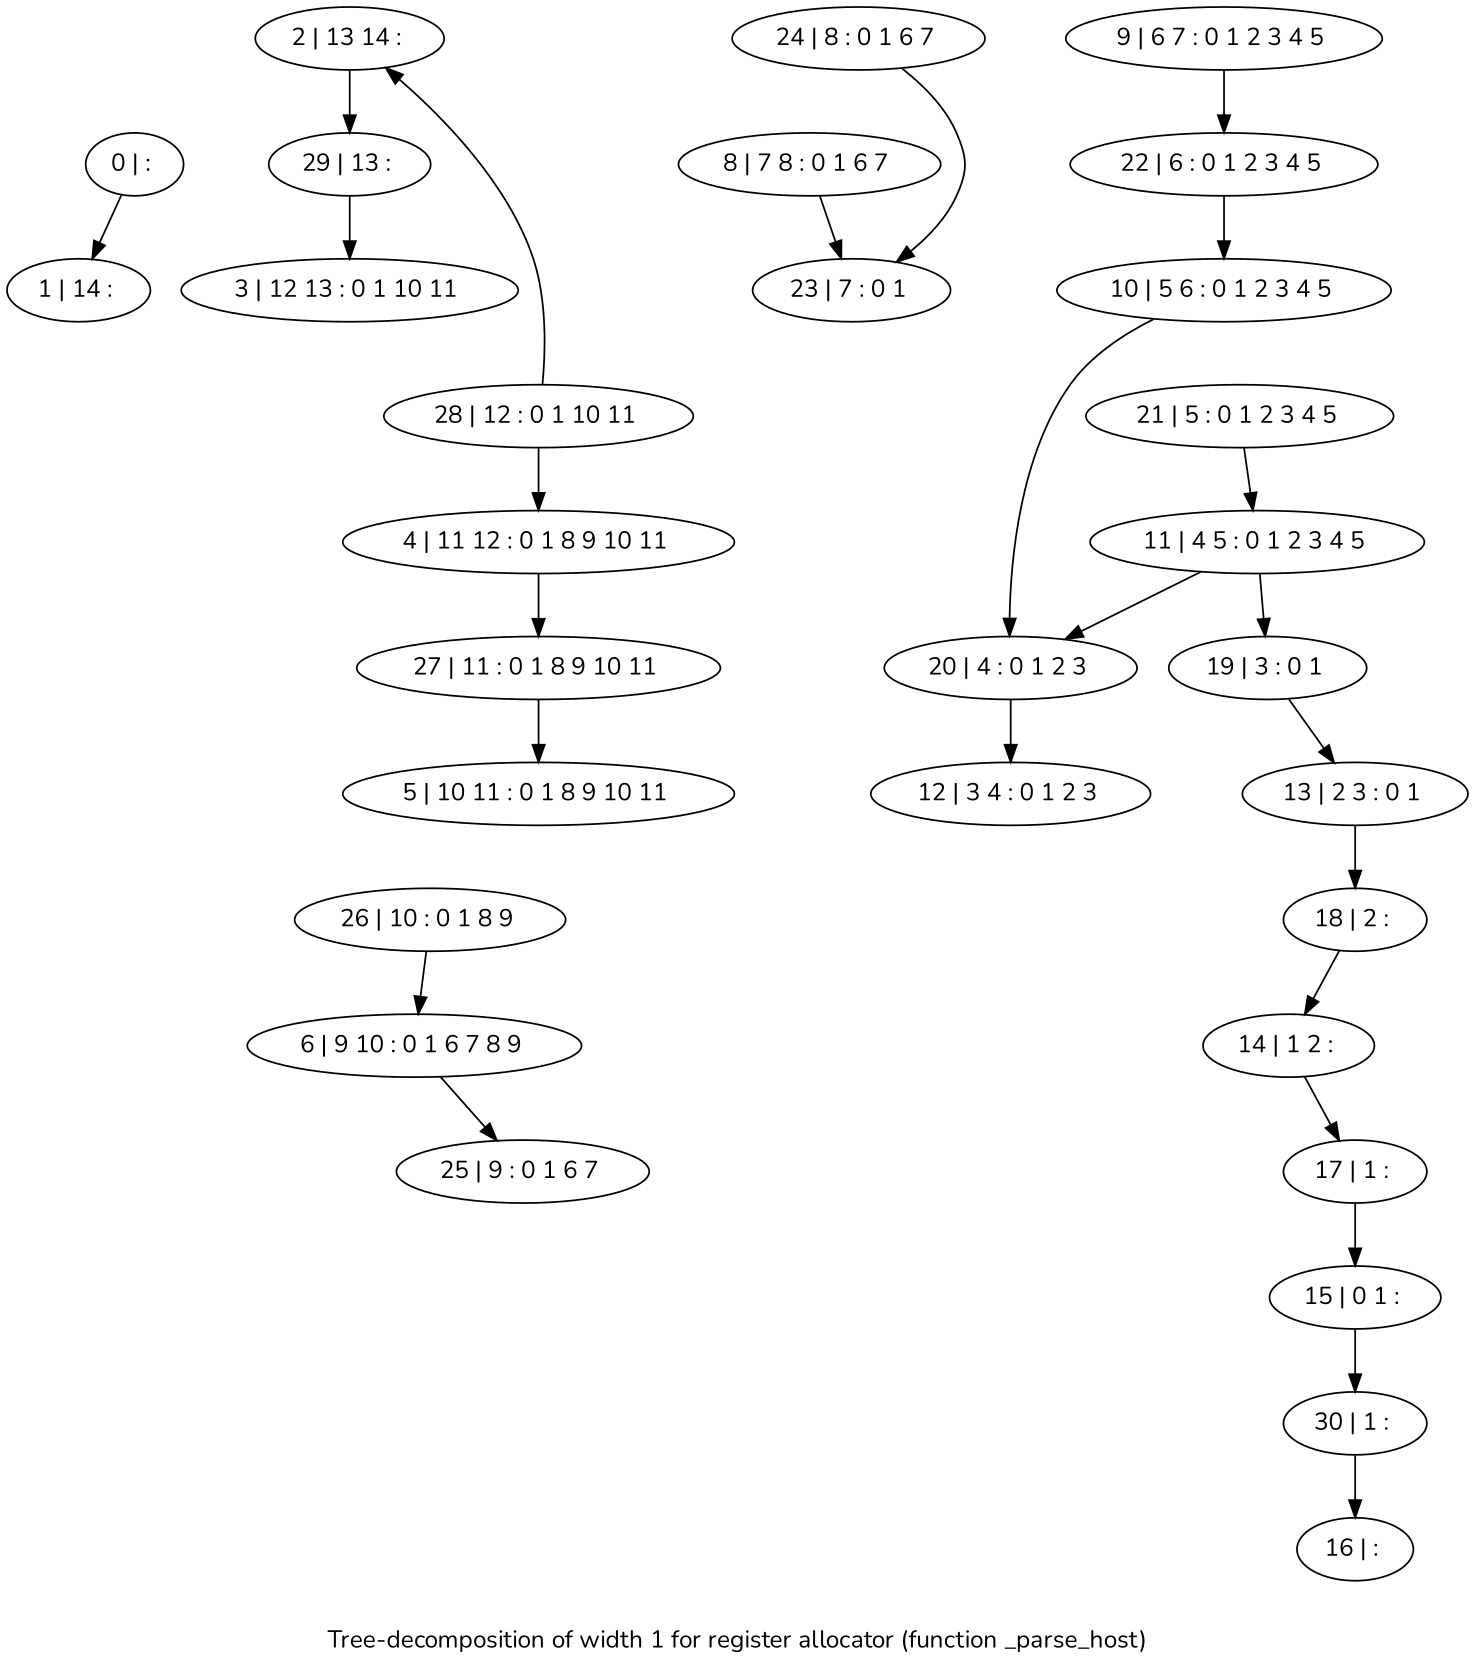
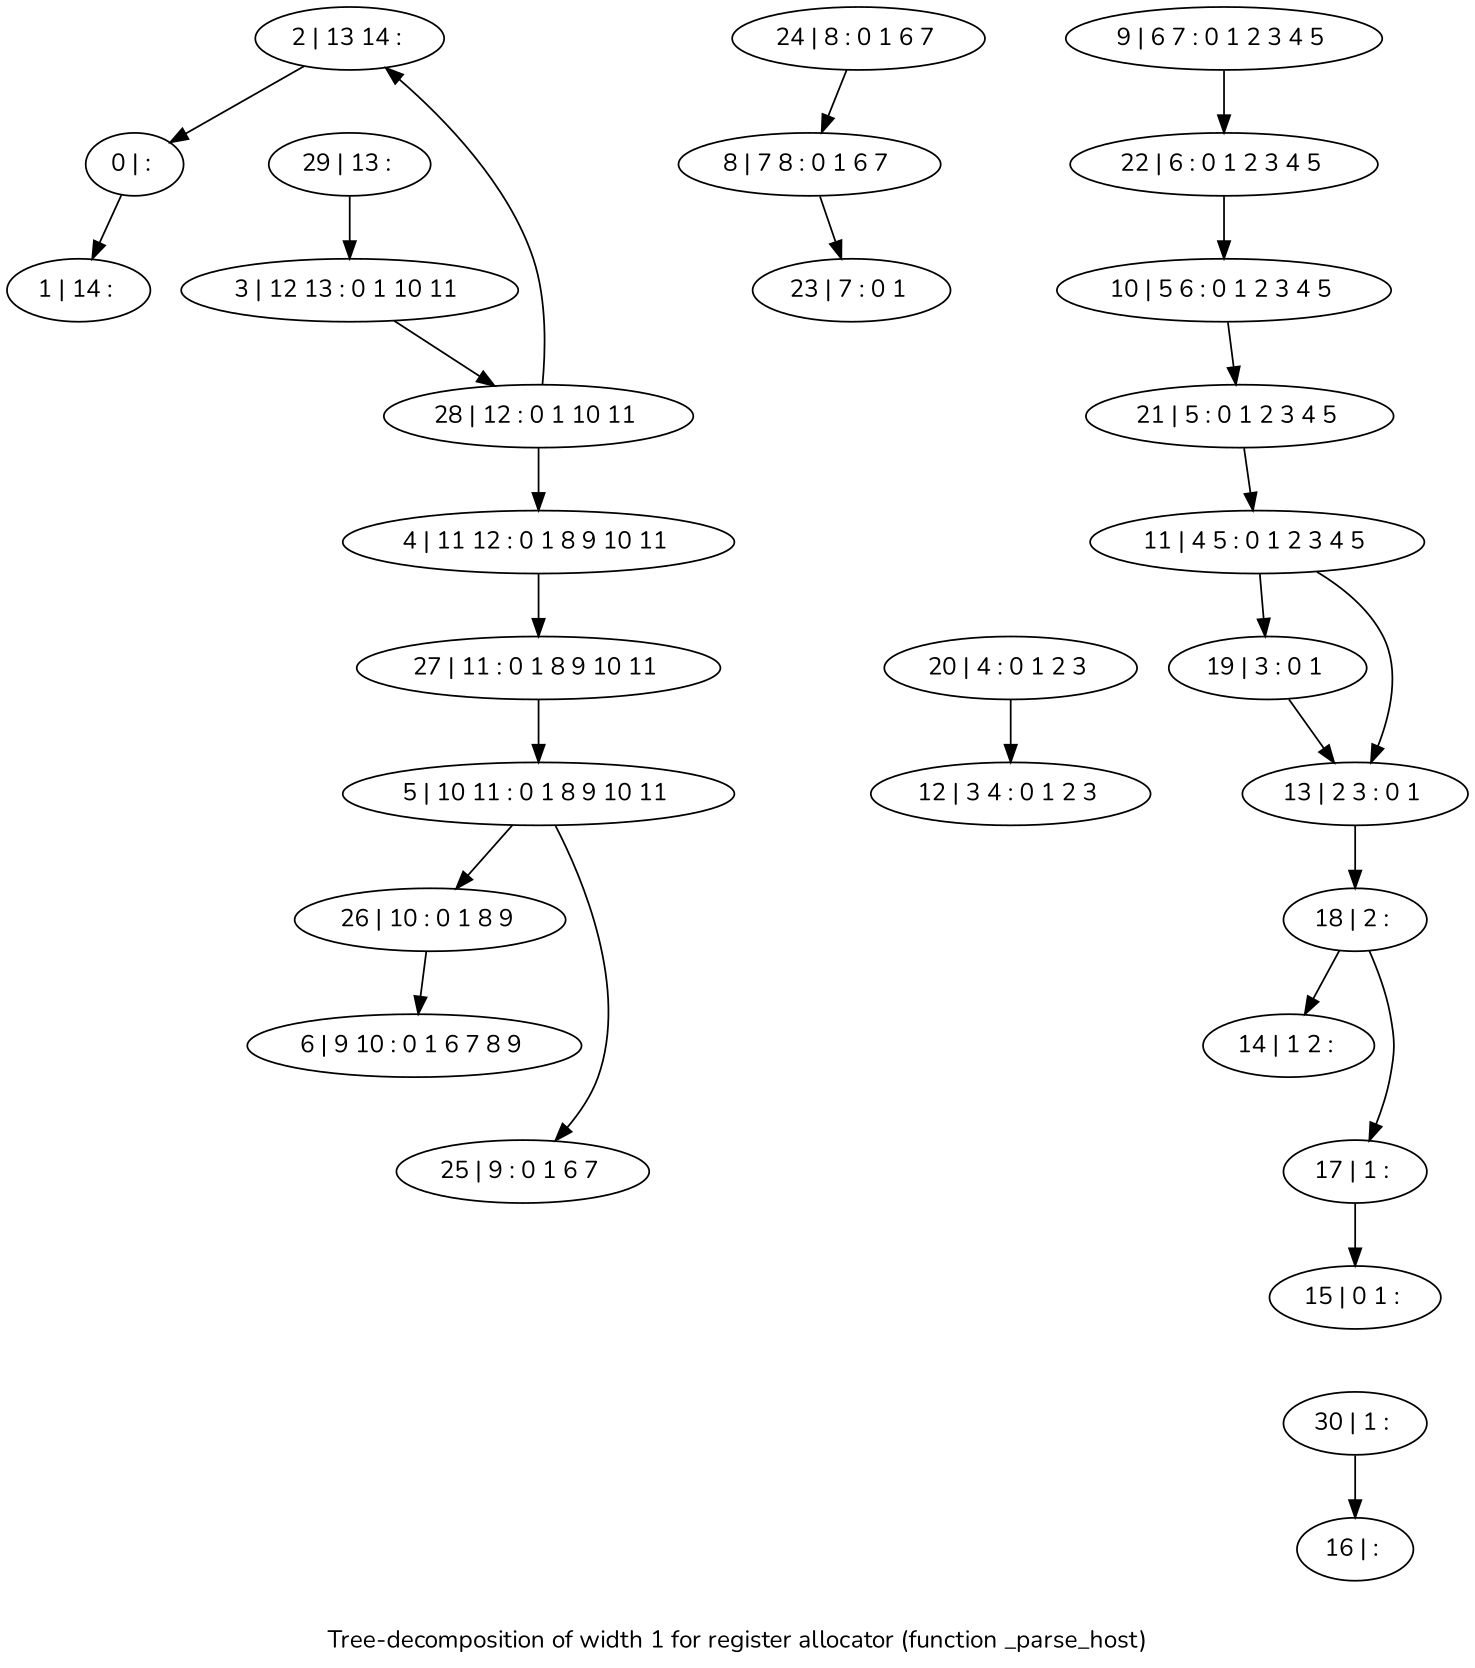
(350, 93) -> (245, 100)
(964, 158) -> (838, 93)
none -> (437, 349)
(1039, 446) -> (1231, 345)
(1141, 602) -> (1387, 645)
none -> (490, 850)
(1318, 1101) -> (1393, 1037)
(463, 1102) -> (606, 977)
(1355, 1352) -> none
